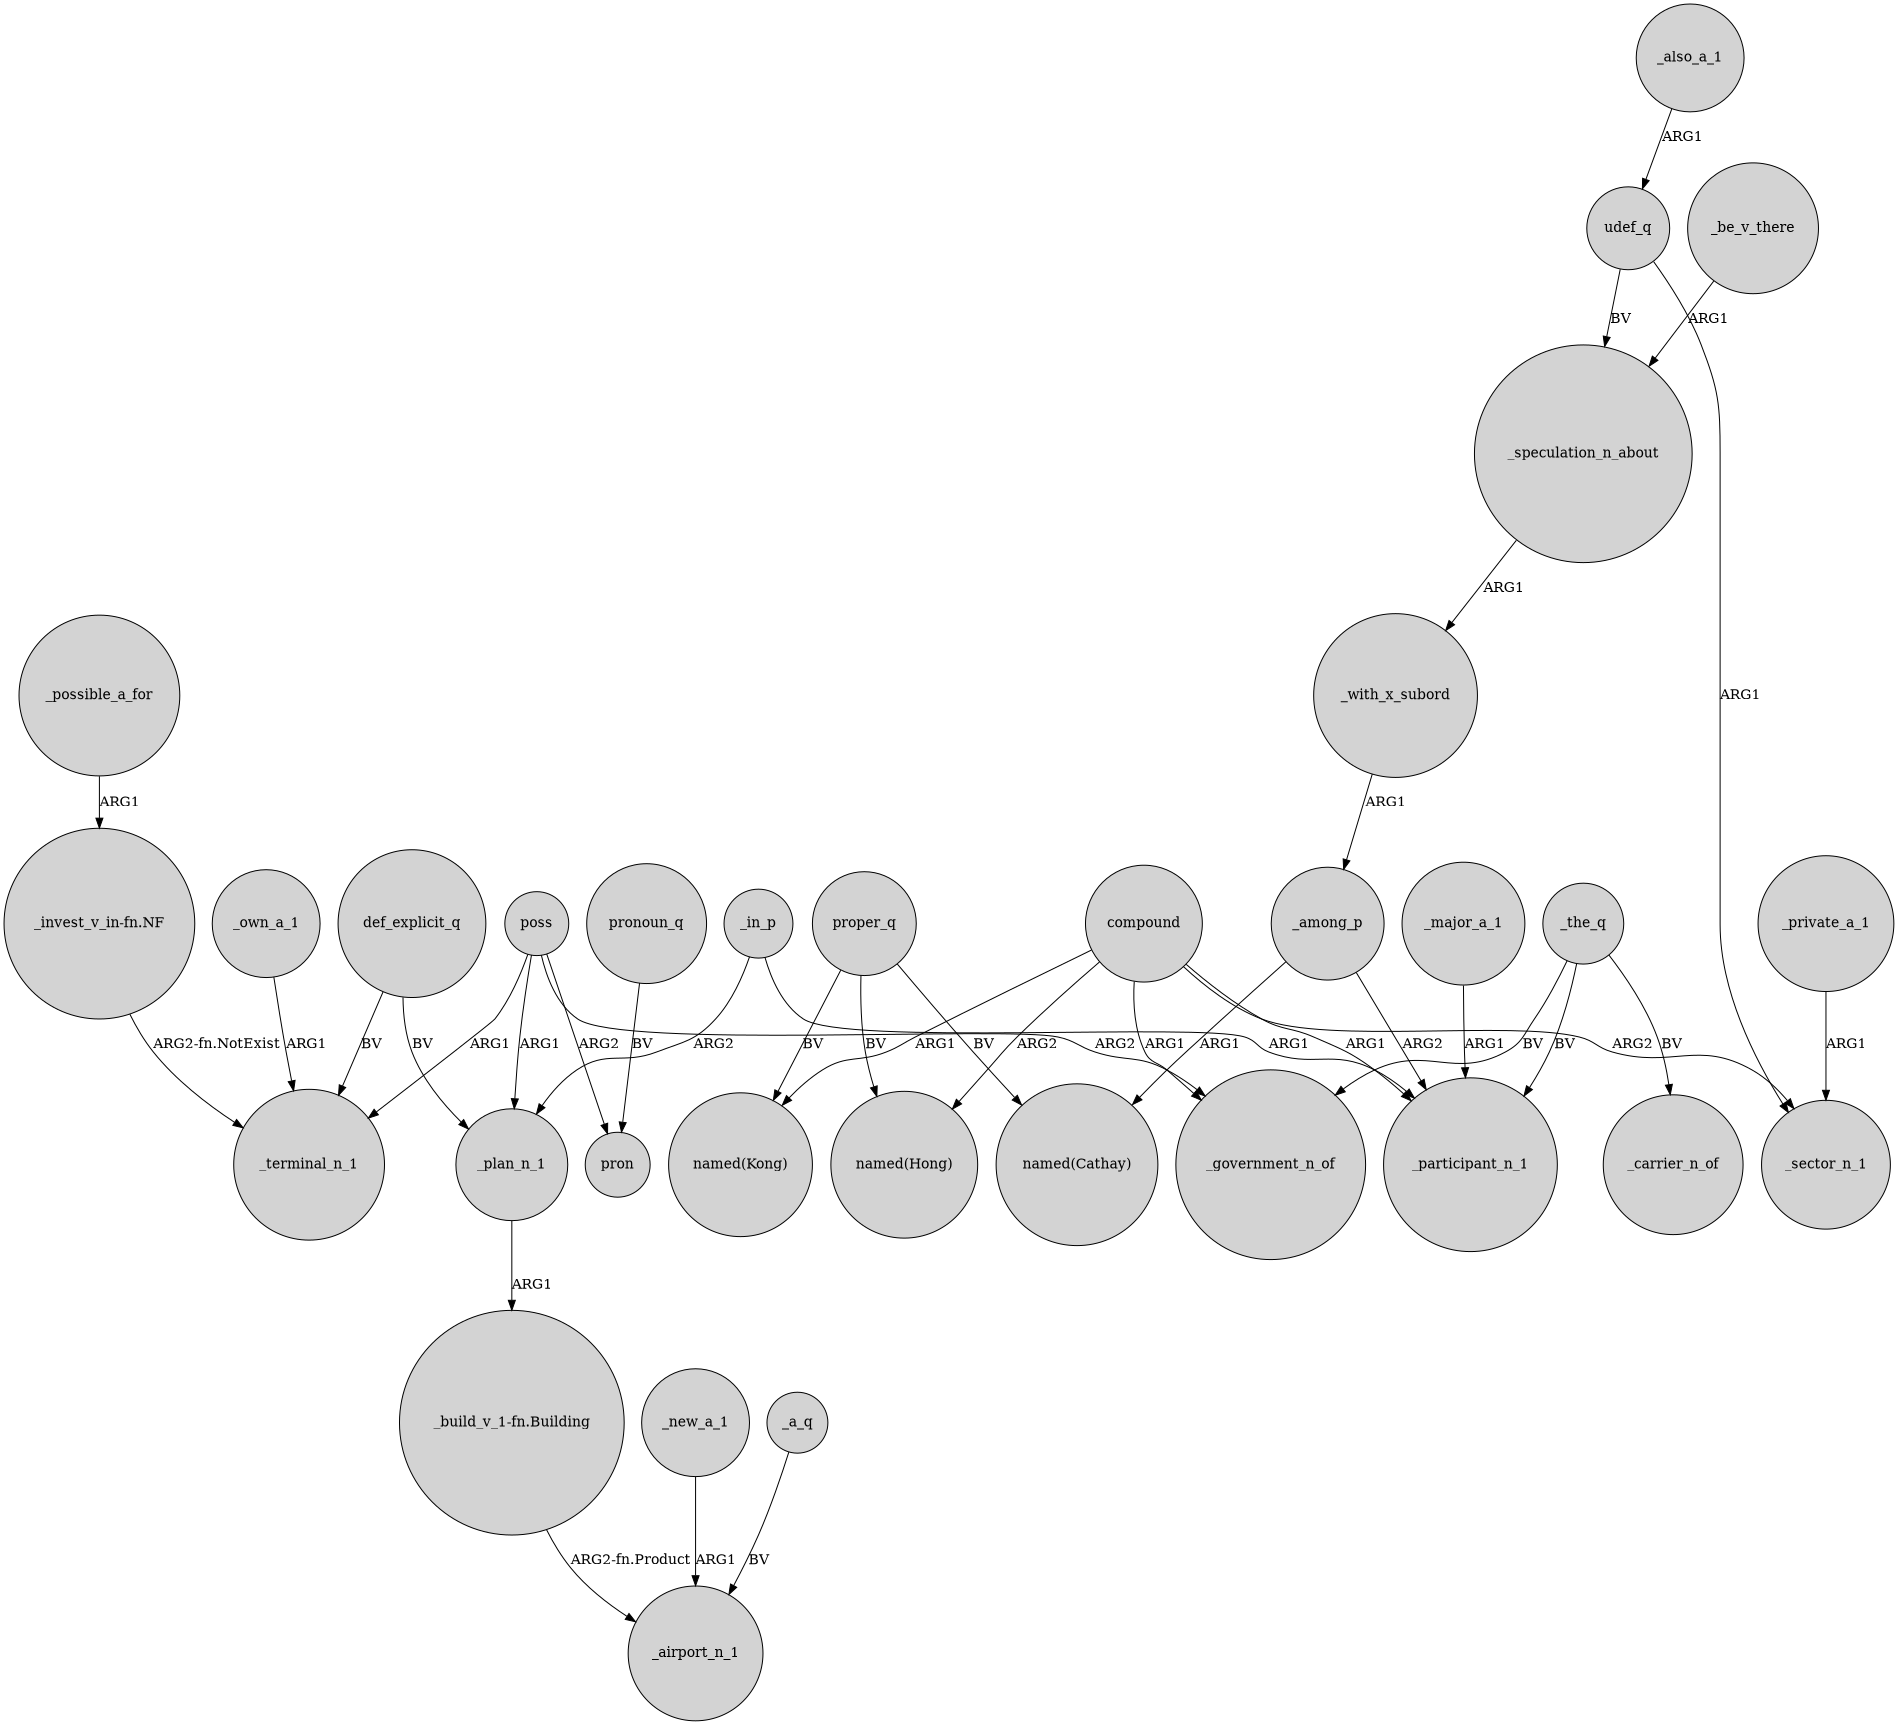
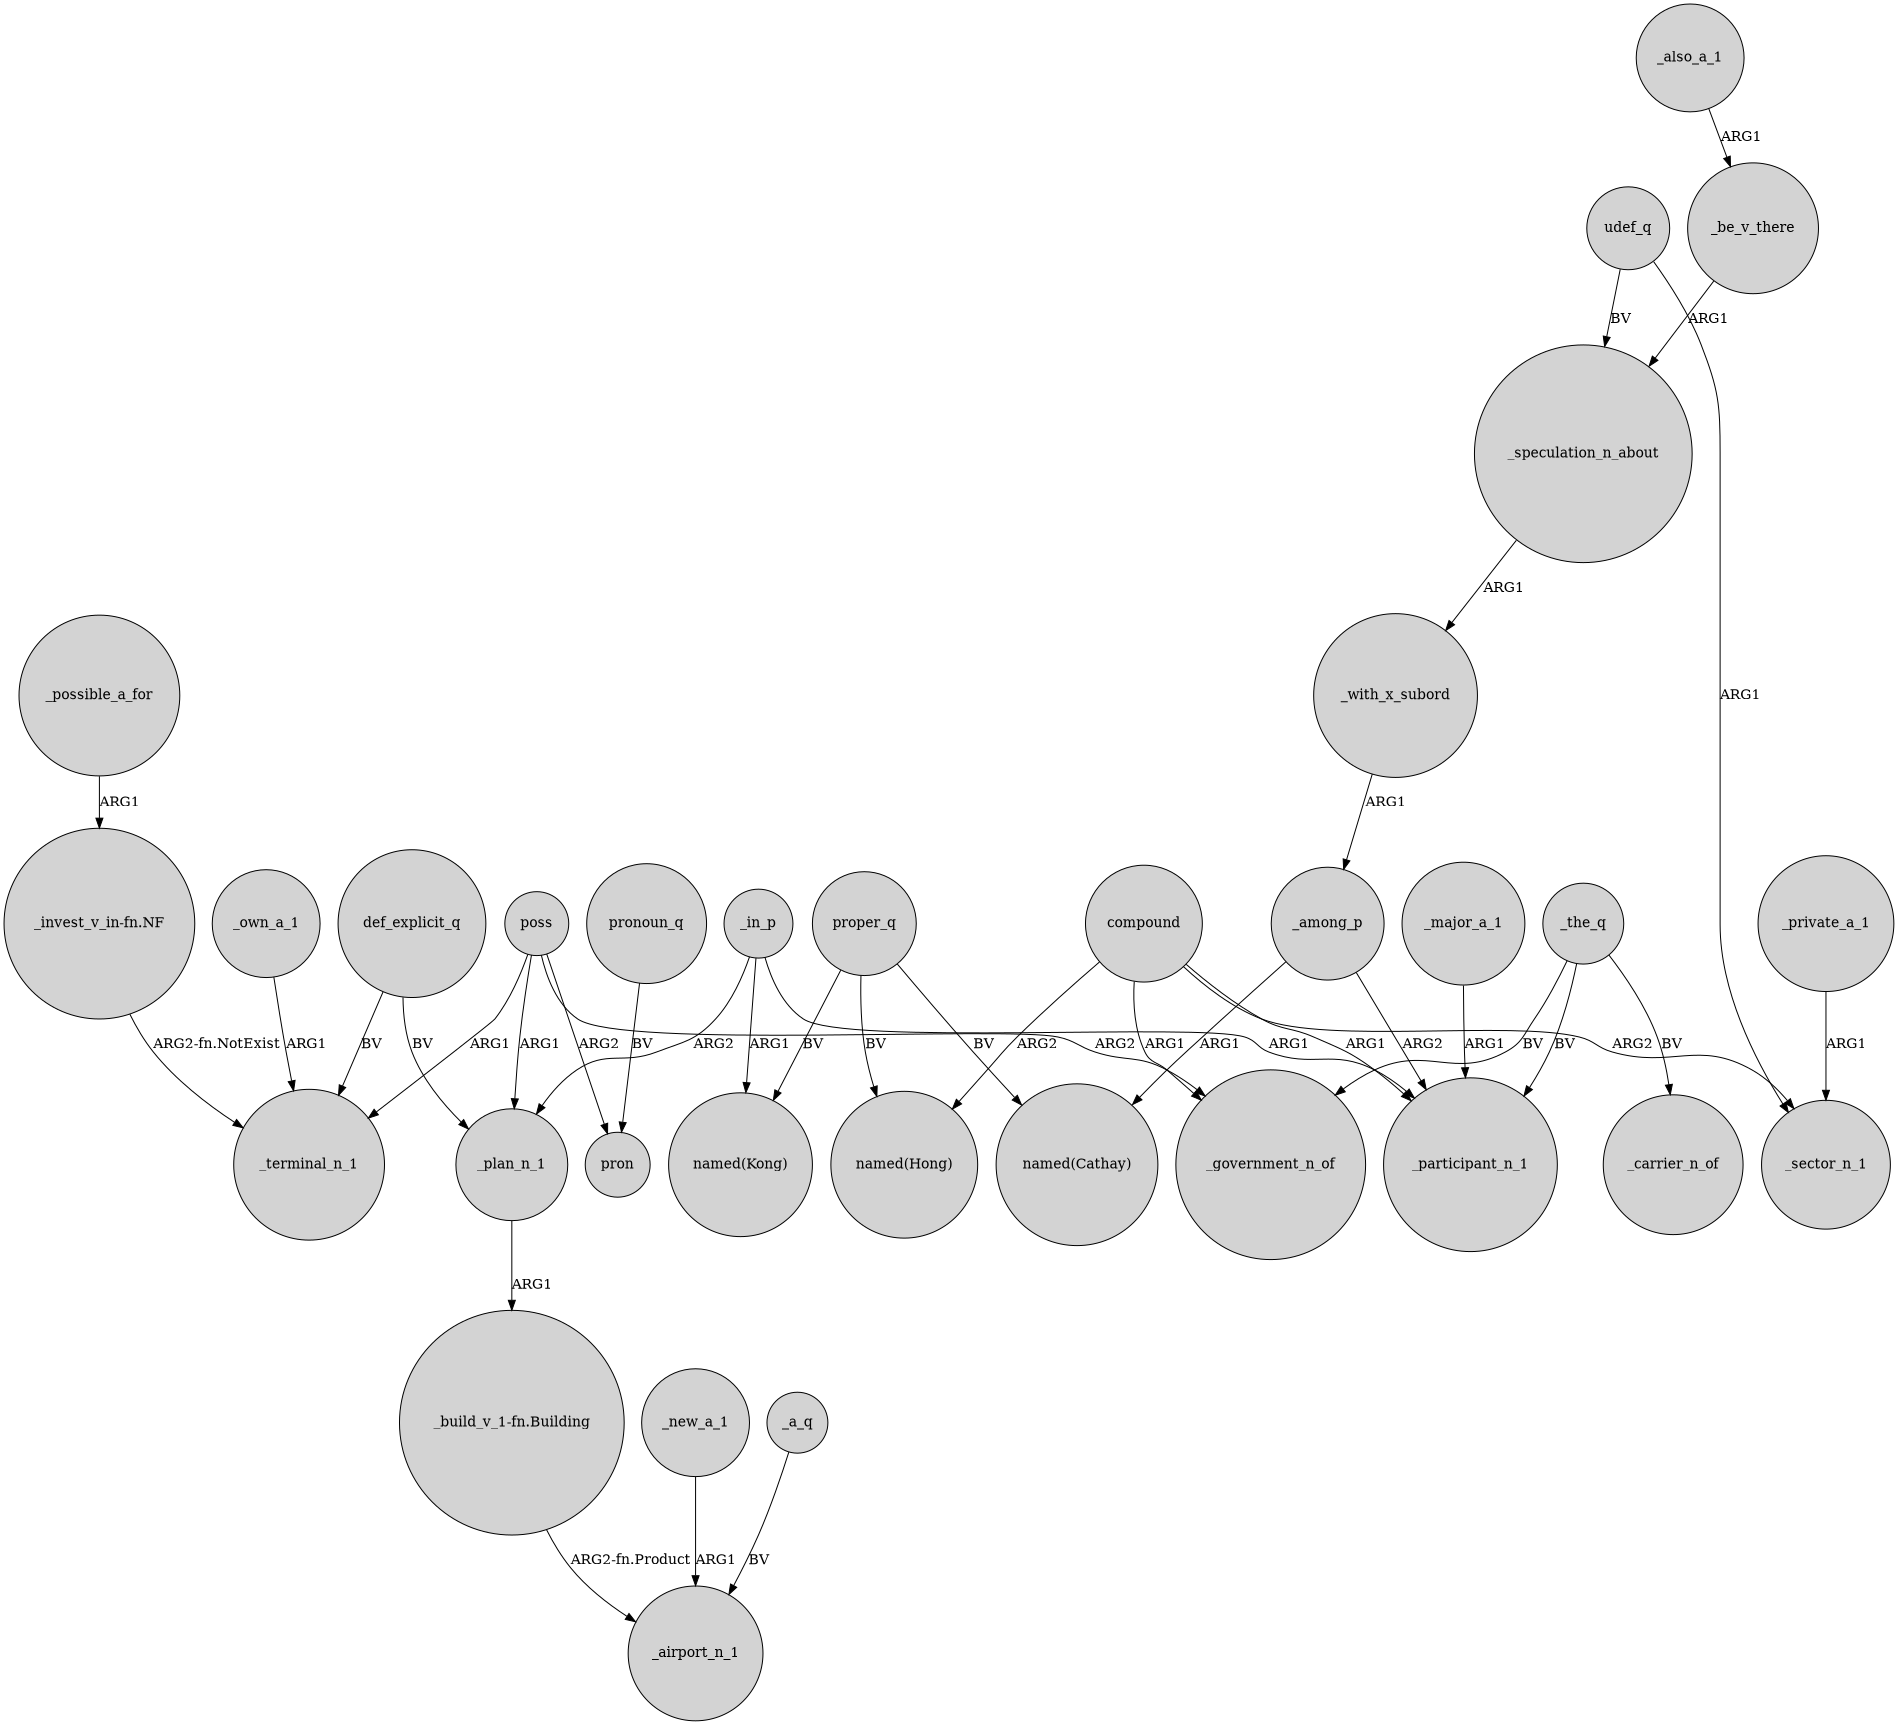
(1659, 144) -> (1718, 133)
(939, 1025) -> (751, 1020)
